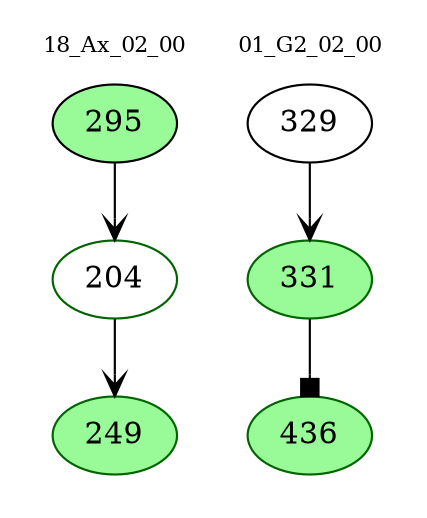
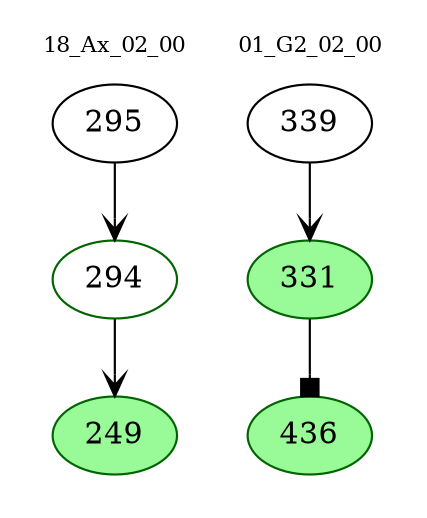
(115, 123) -> (115, 123)
(310, 123) -> (310, 123)
(115, 280) -> (115, 280)
